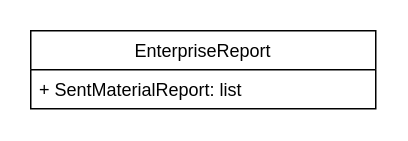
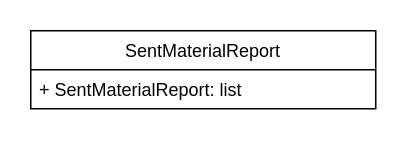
(203, 51) -> (203, 51)
